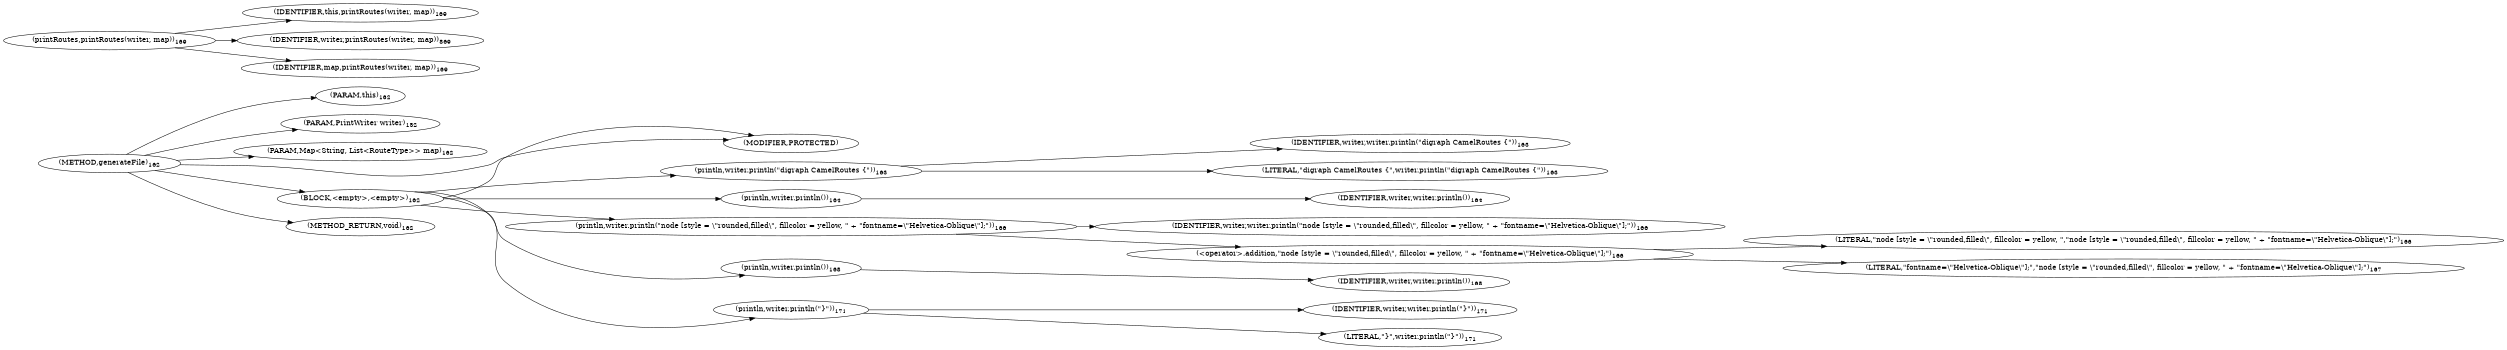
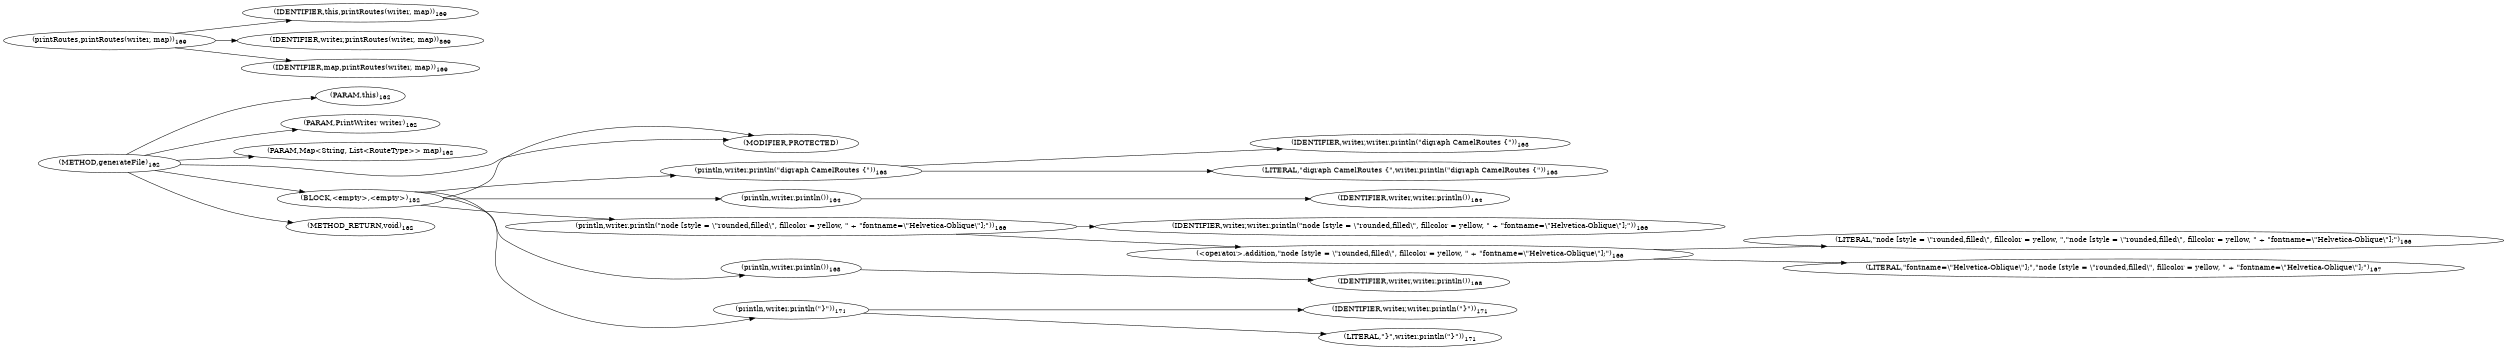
(412, 123) -> (412, 123)
(414, 198) -> (414, 198)
